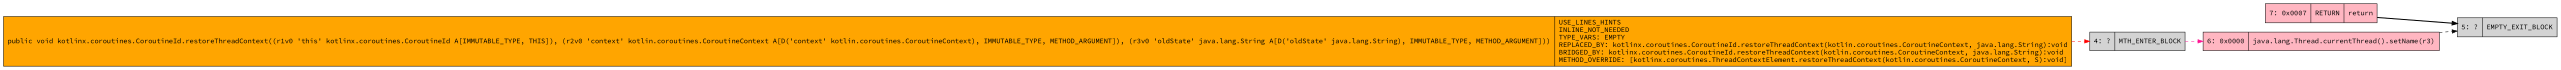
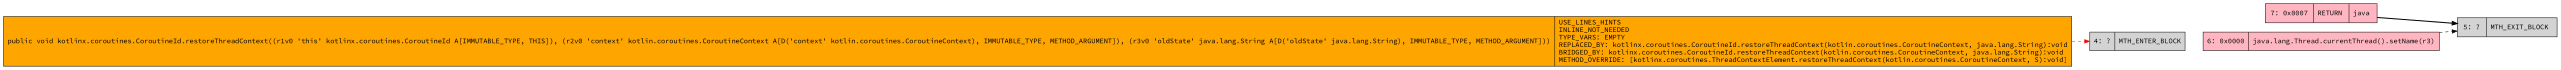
(2361, 13) -> (2362, 13)
(2520, 27) -> (2519, 27)
(2192, 41) -> none
